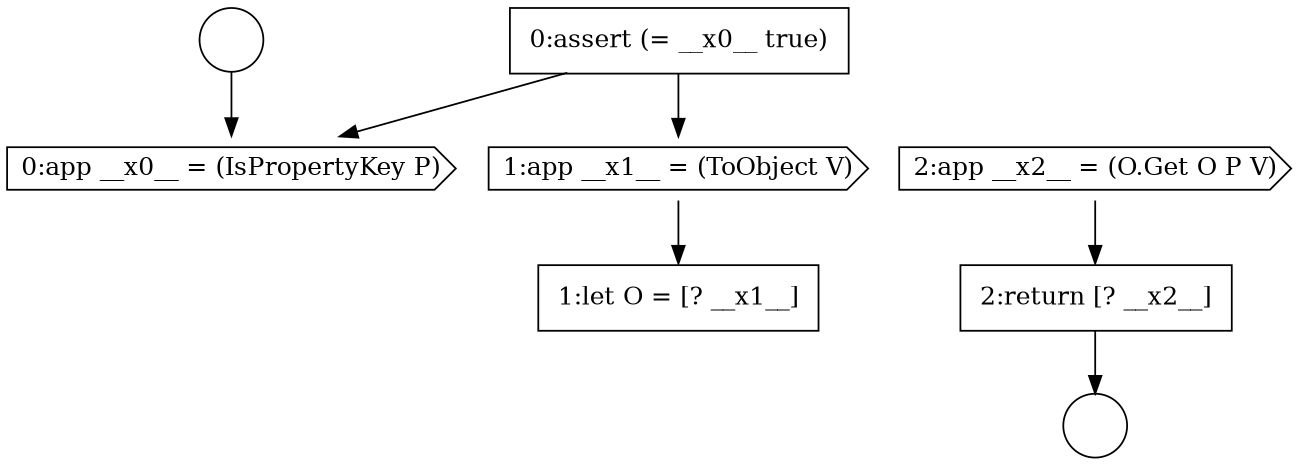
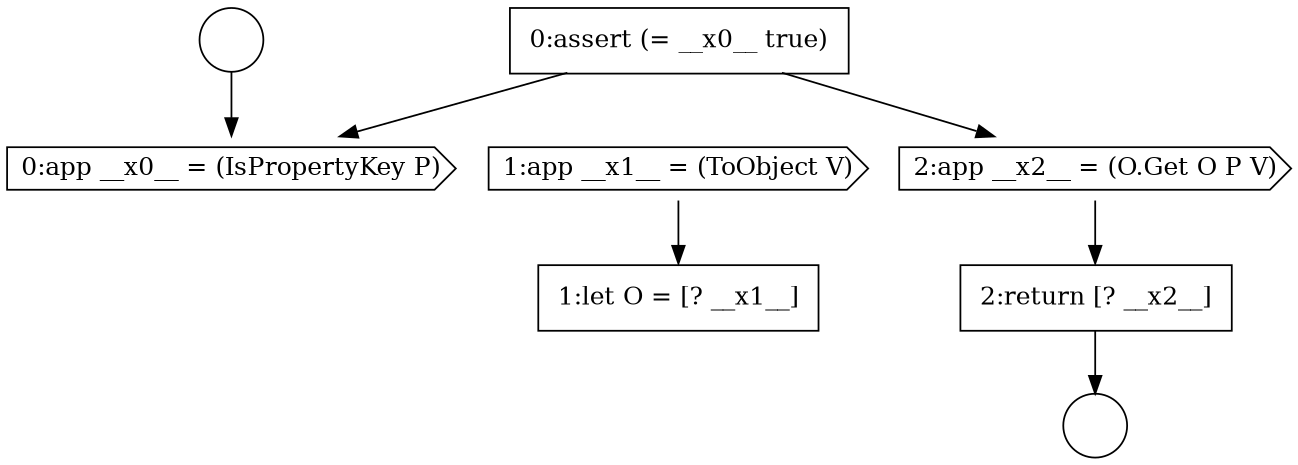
(678, 96) -> (879, 102)
